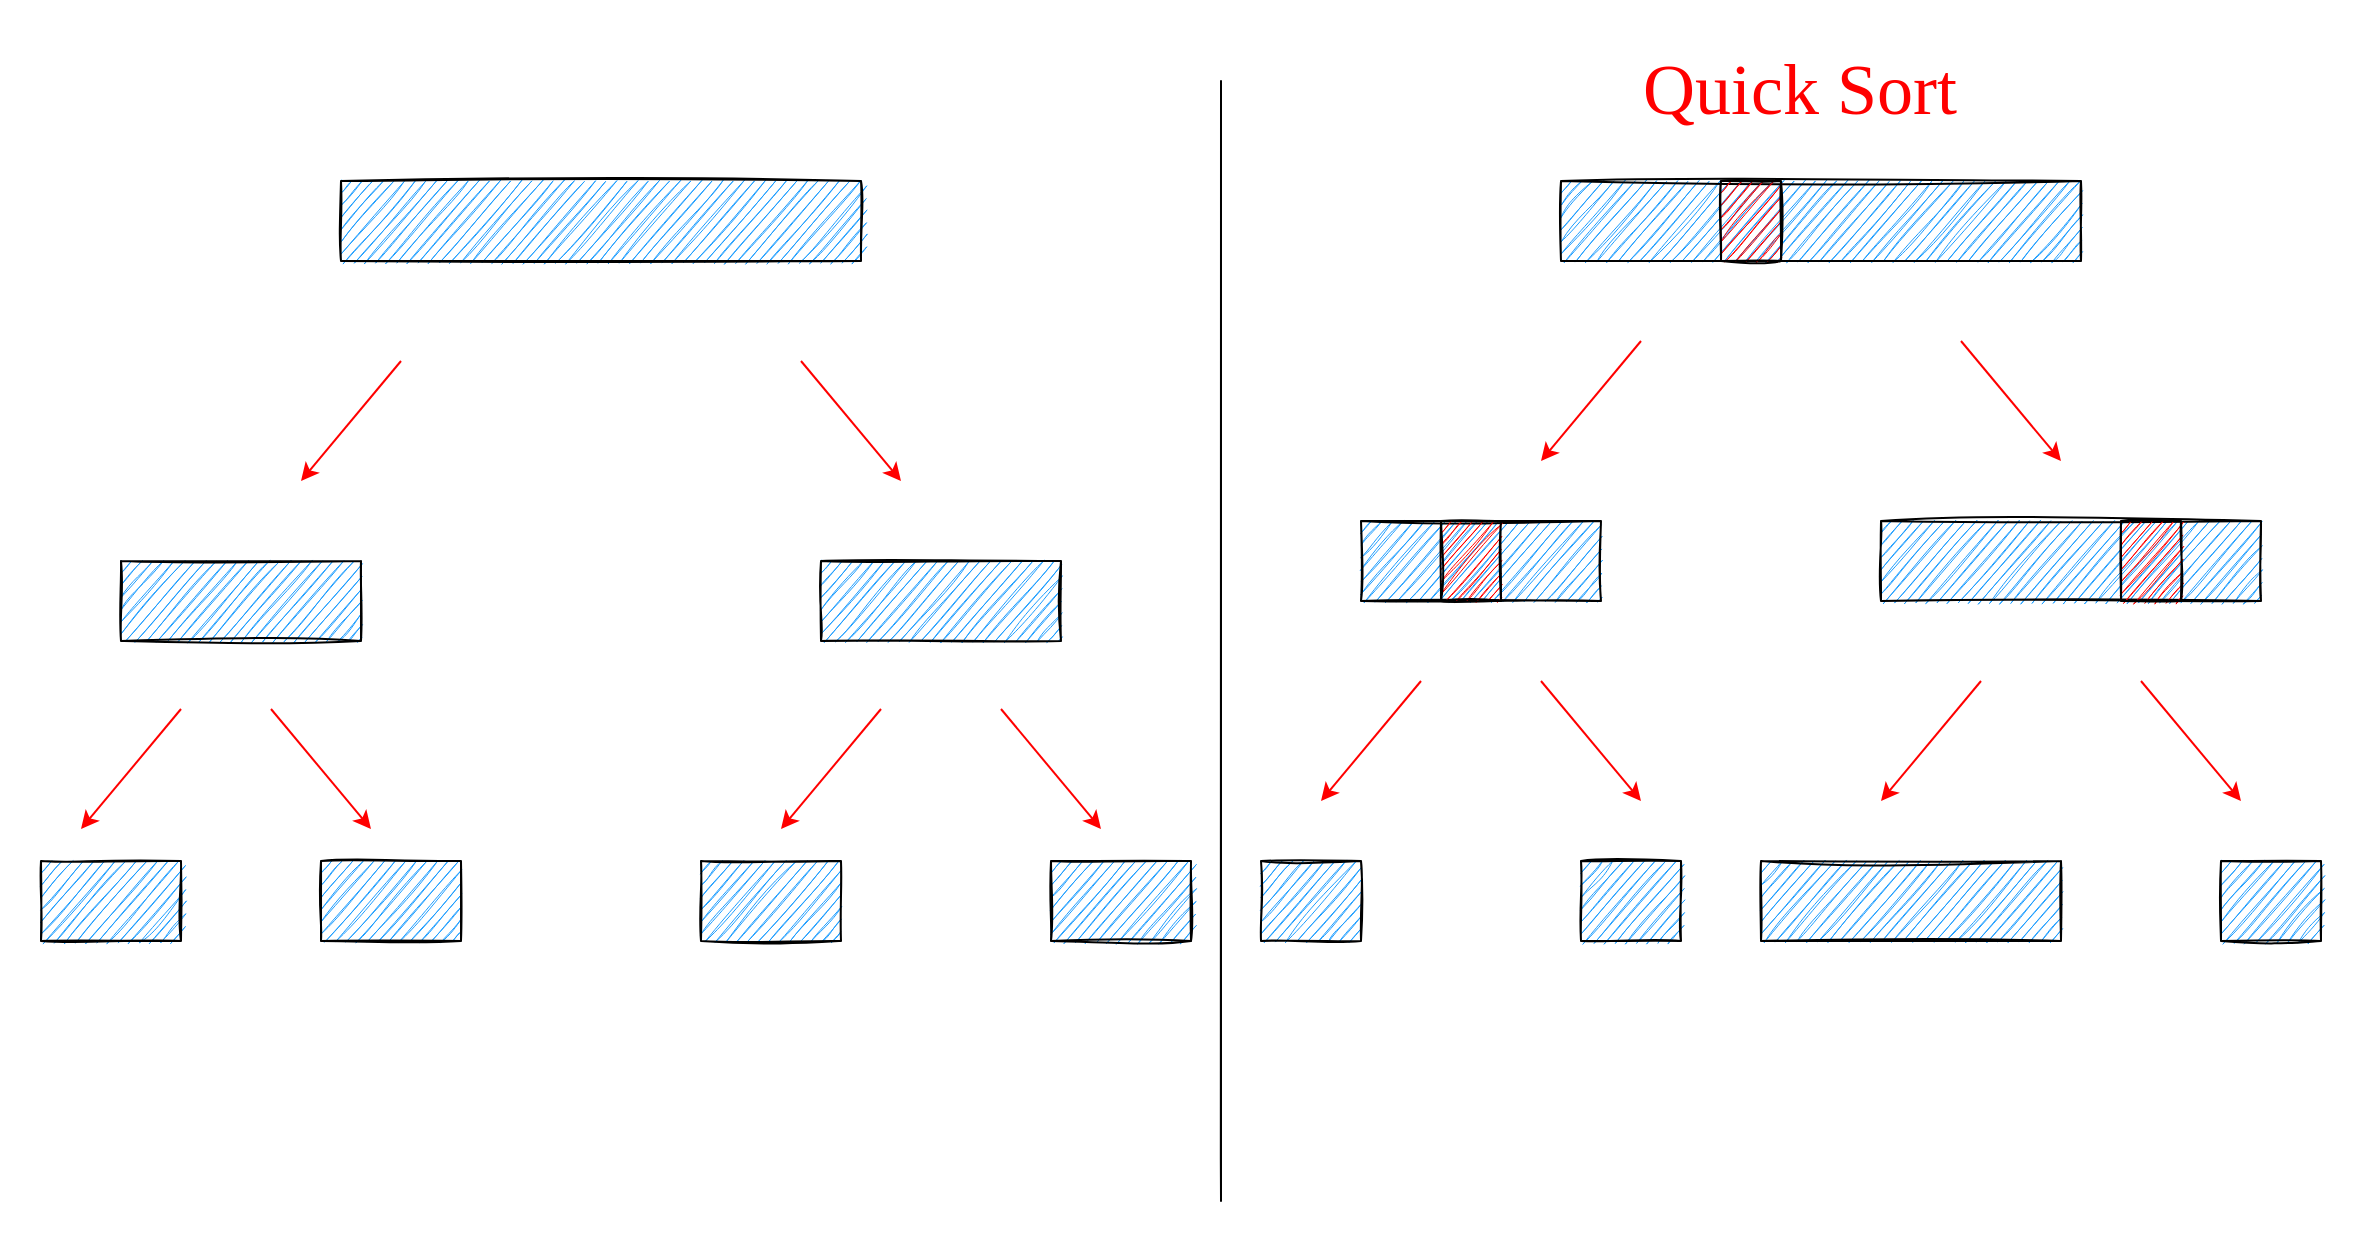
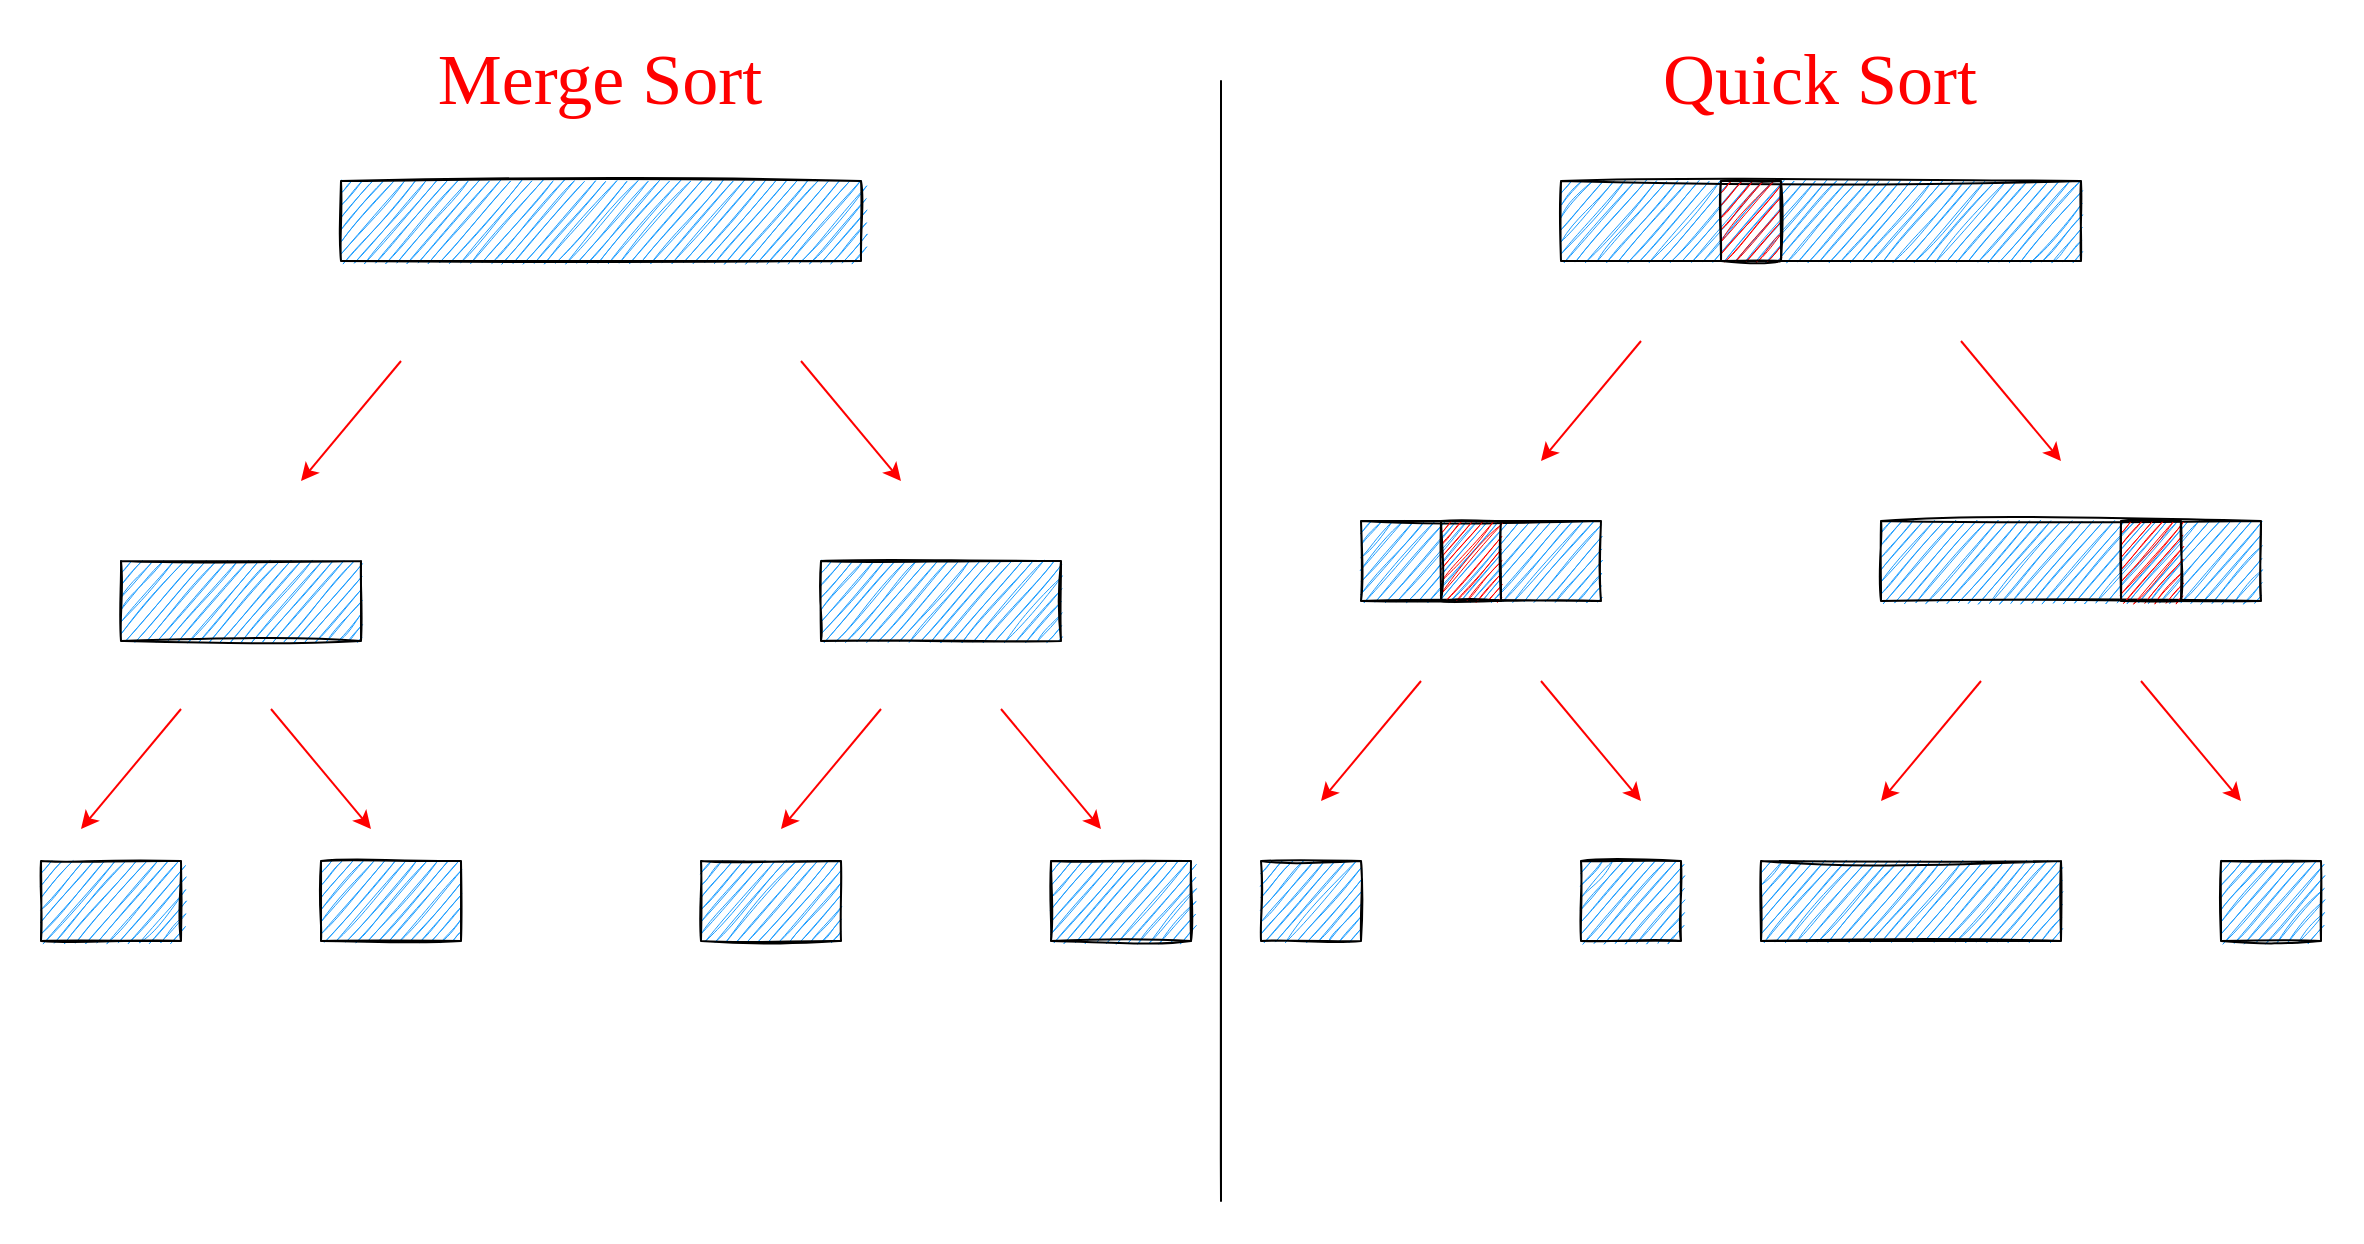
none -> (601, 81)
(1801, 91) -> (1821, 81)
